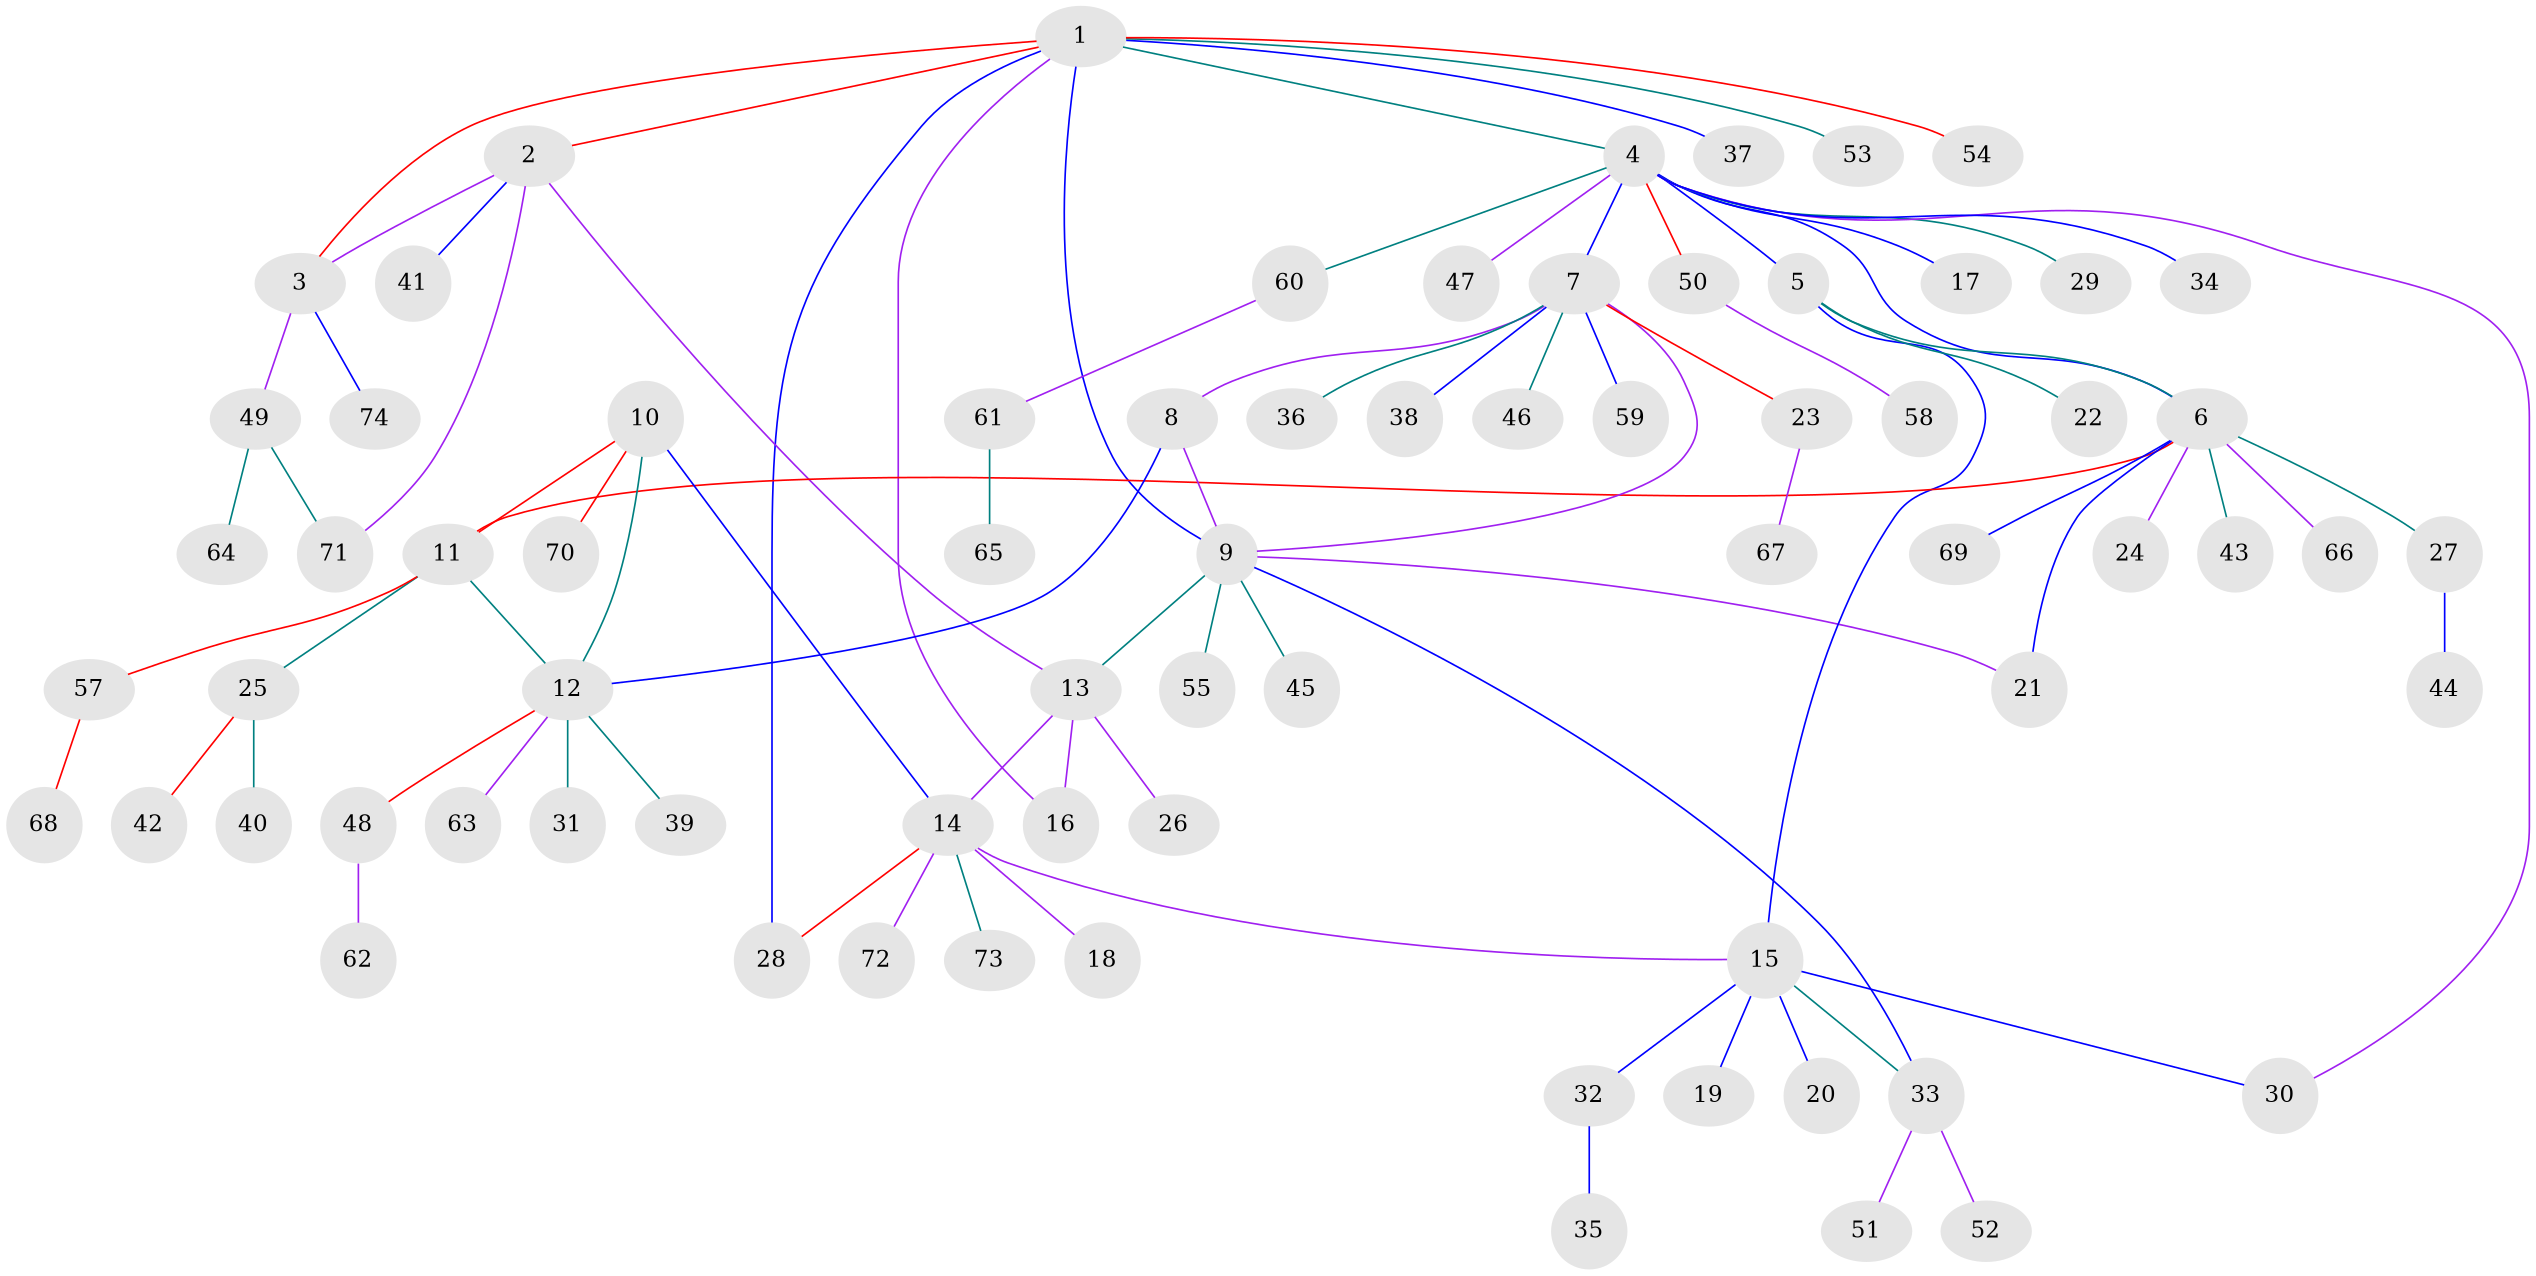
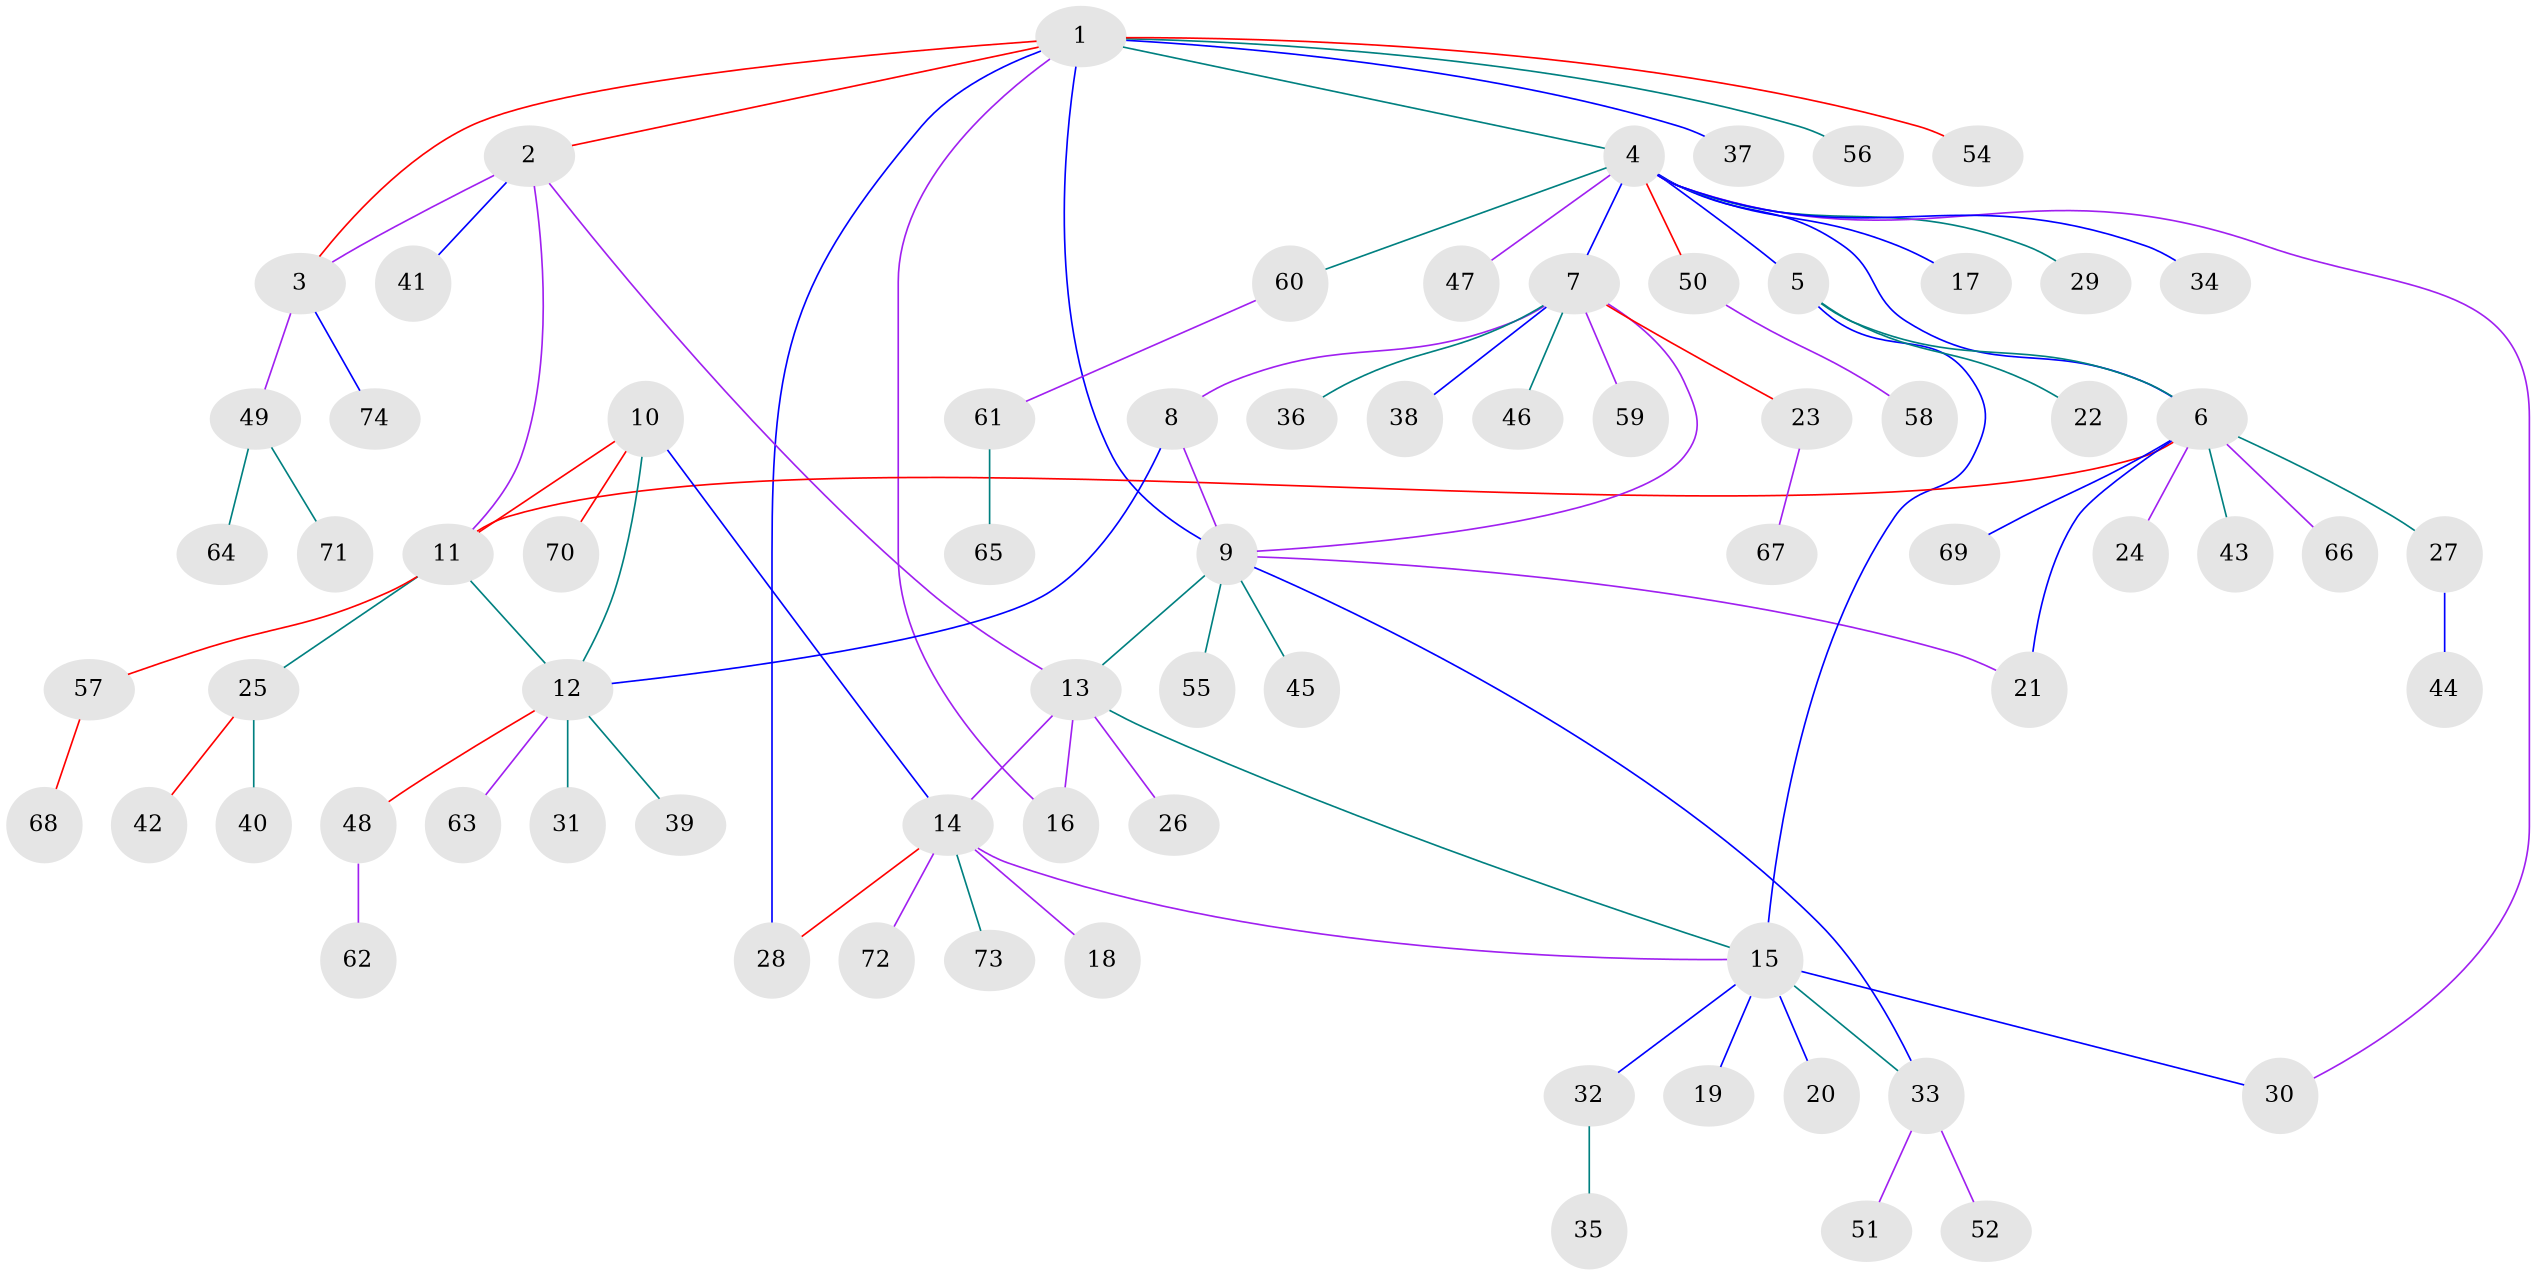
(1858, 156) -> (1858, 156)
(1601, 348) -> (1601, 348)
(475, 374) -> (540, 366)
none -> (1416, 838)
(1589, 1160) -> (1589, 1160)
